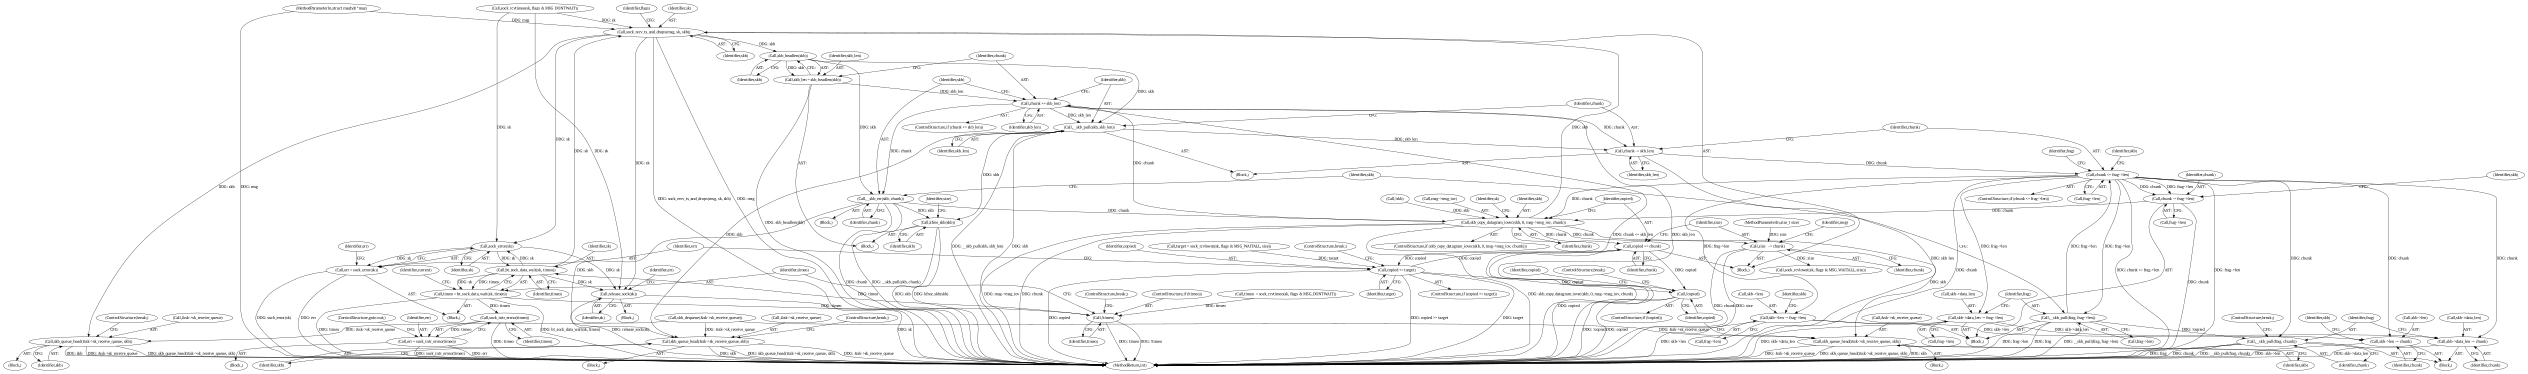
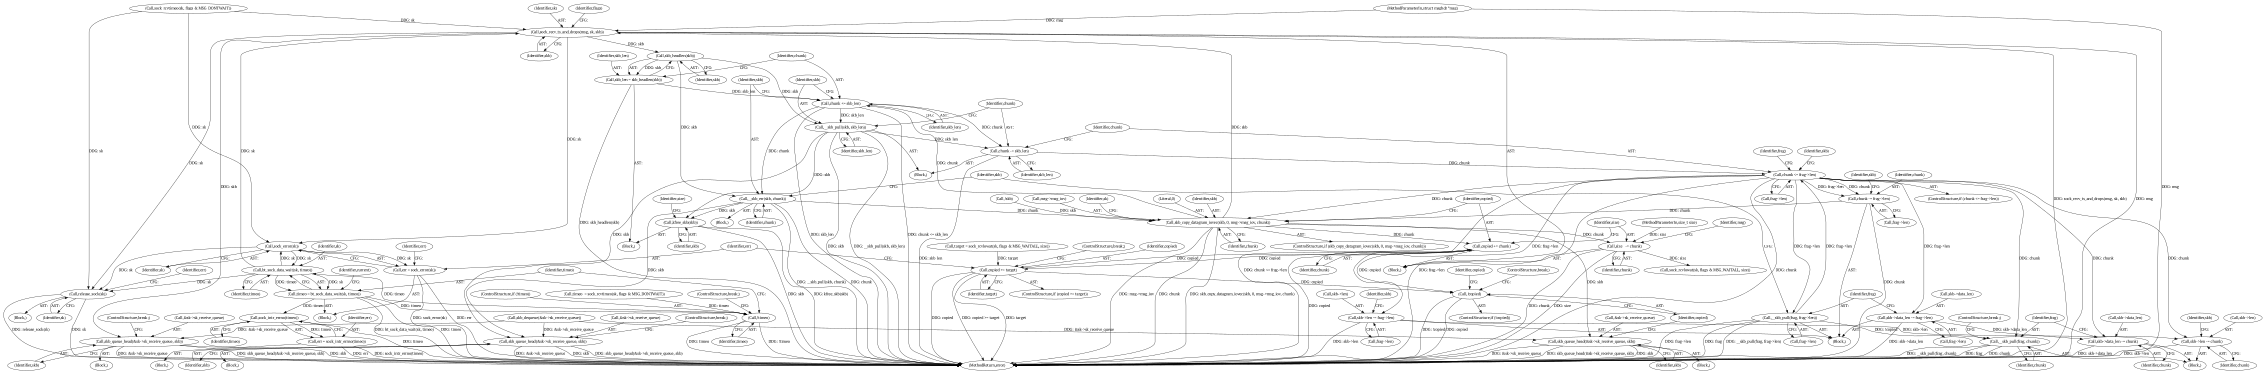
(949, 128) -> none
none -> (1167, 199)
(362, 318) -> none
(1130, 366) -> (987, 366)
